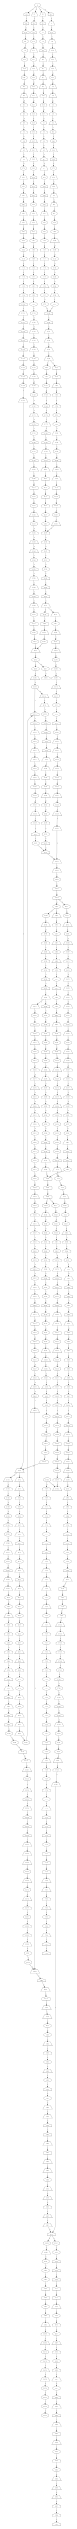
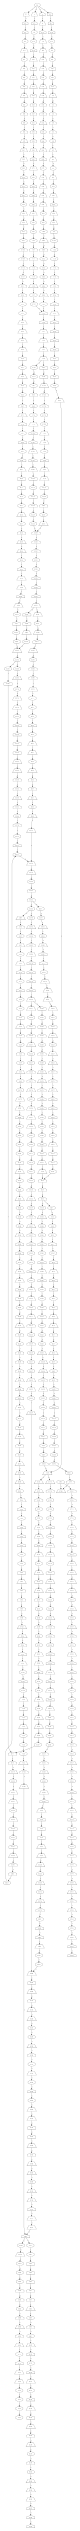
(35, 700) -> (8, 1219)
